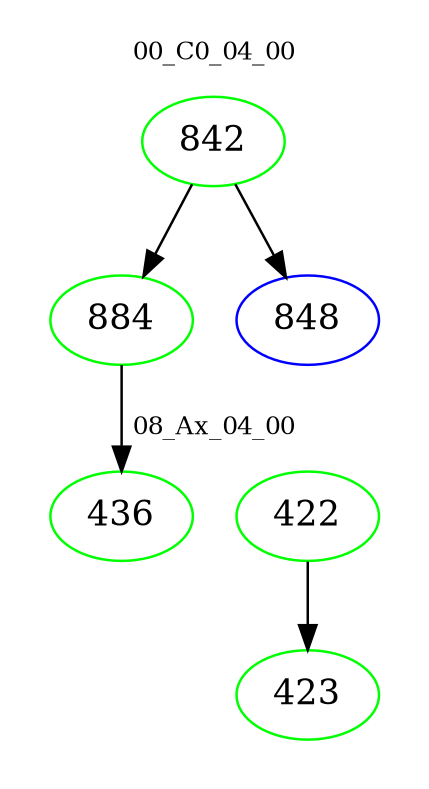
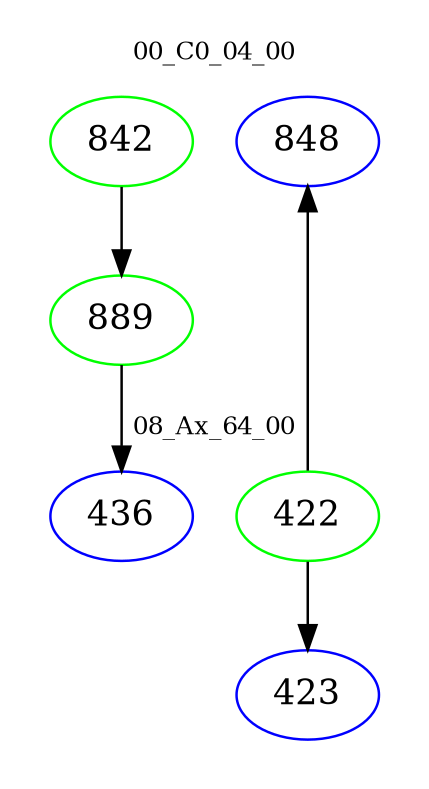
(255, 220) -> (308, 341)
(122, 320) -> (122, 320)
(215, 428) -> (215, 428)
(122, 516) -> (122, 516)
(308, 695) -> (308, 695)
